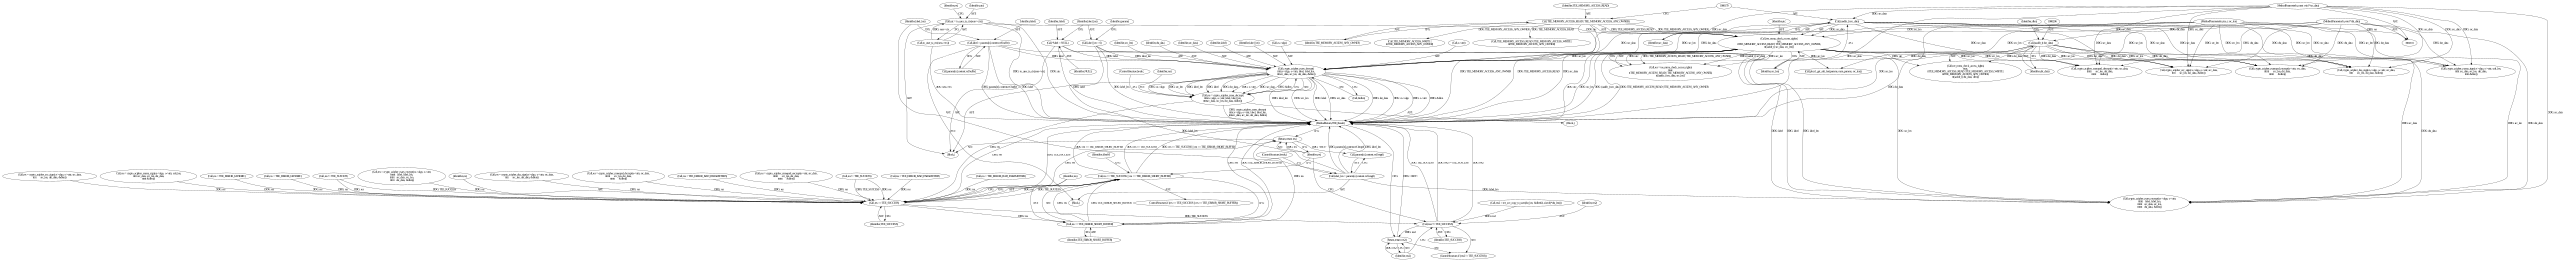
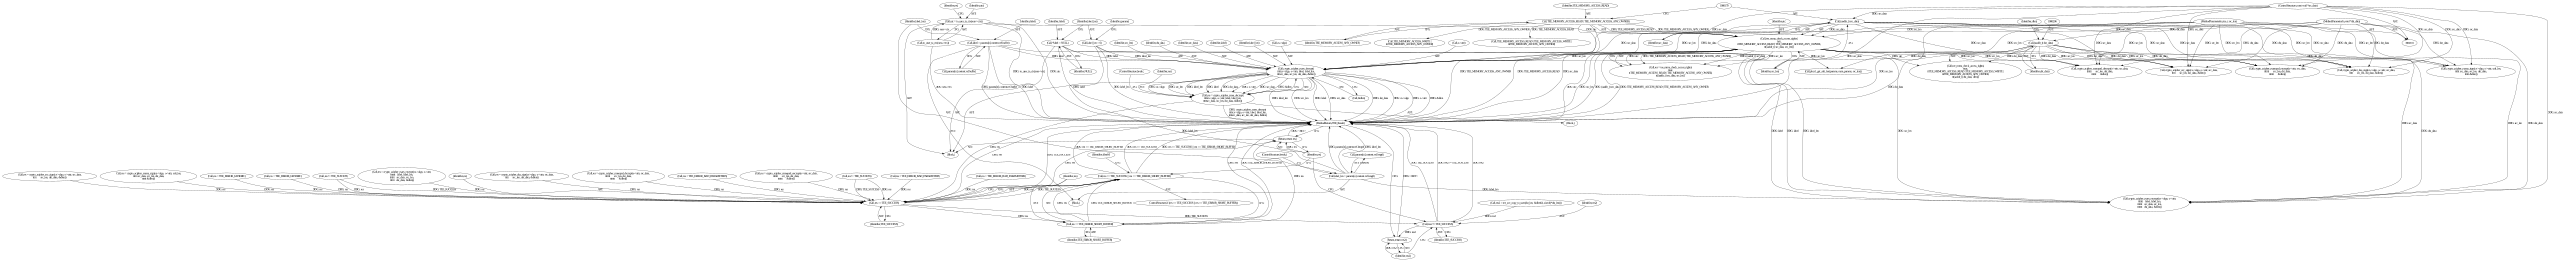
(2298, 6) -> (2298, 6)
(2372, 30) -> (2372, 30)
none -> (1073, 55)
(1320, 150) -> (1295, 128)
(1365, 163) -> (1365, 163)
(1463, 256) -> none
